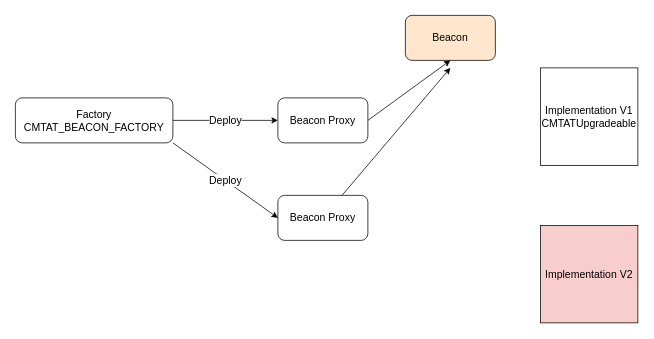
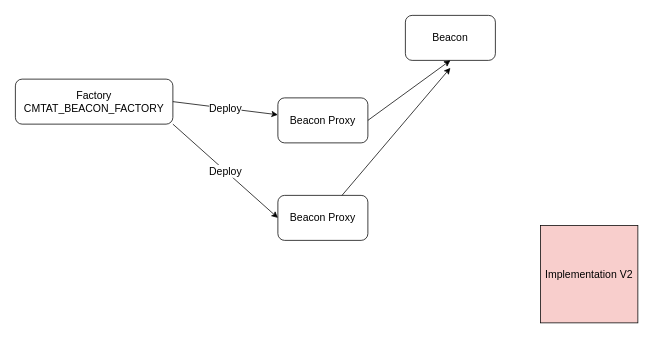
(450, 38) -> (450, 38)
(589, 117) -> none
(94, 120) -> (94, 102)
